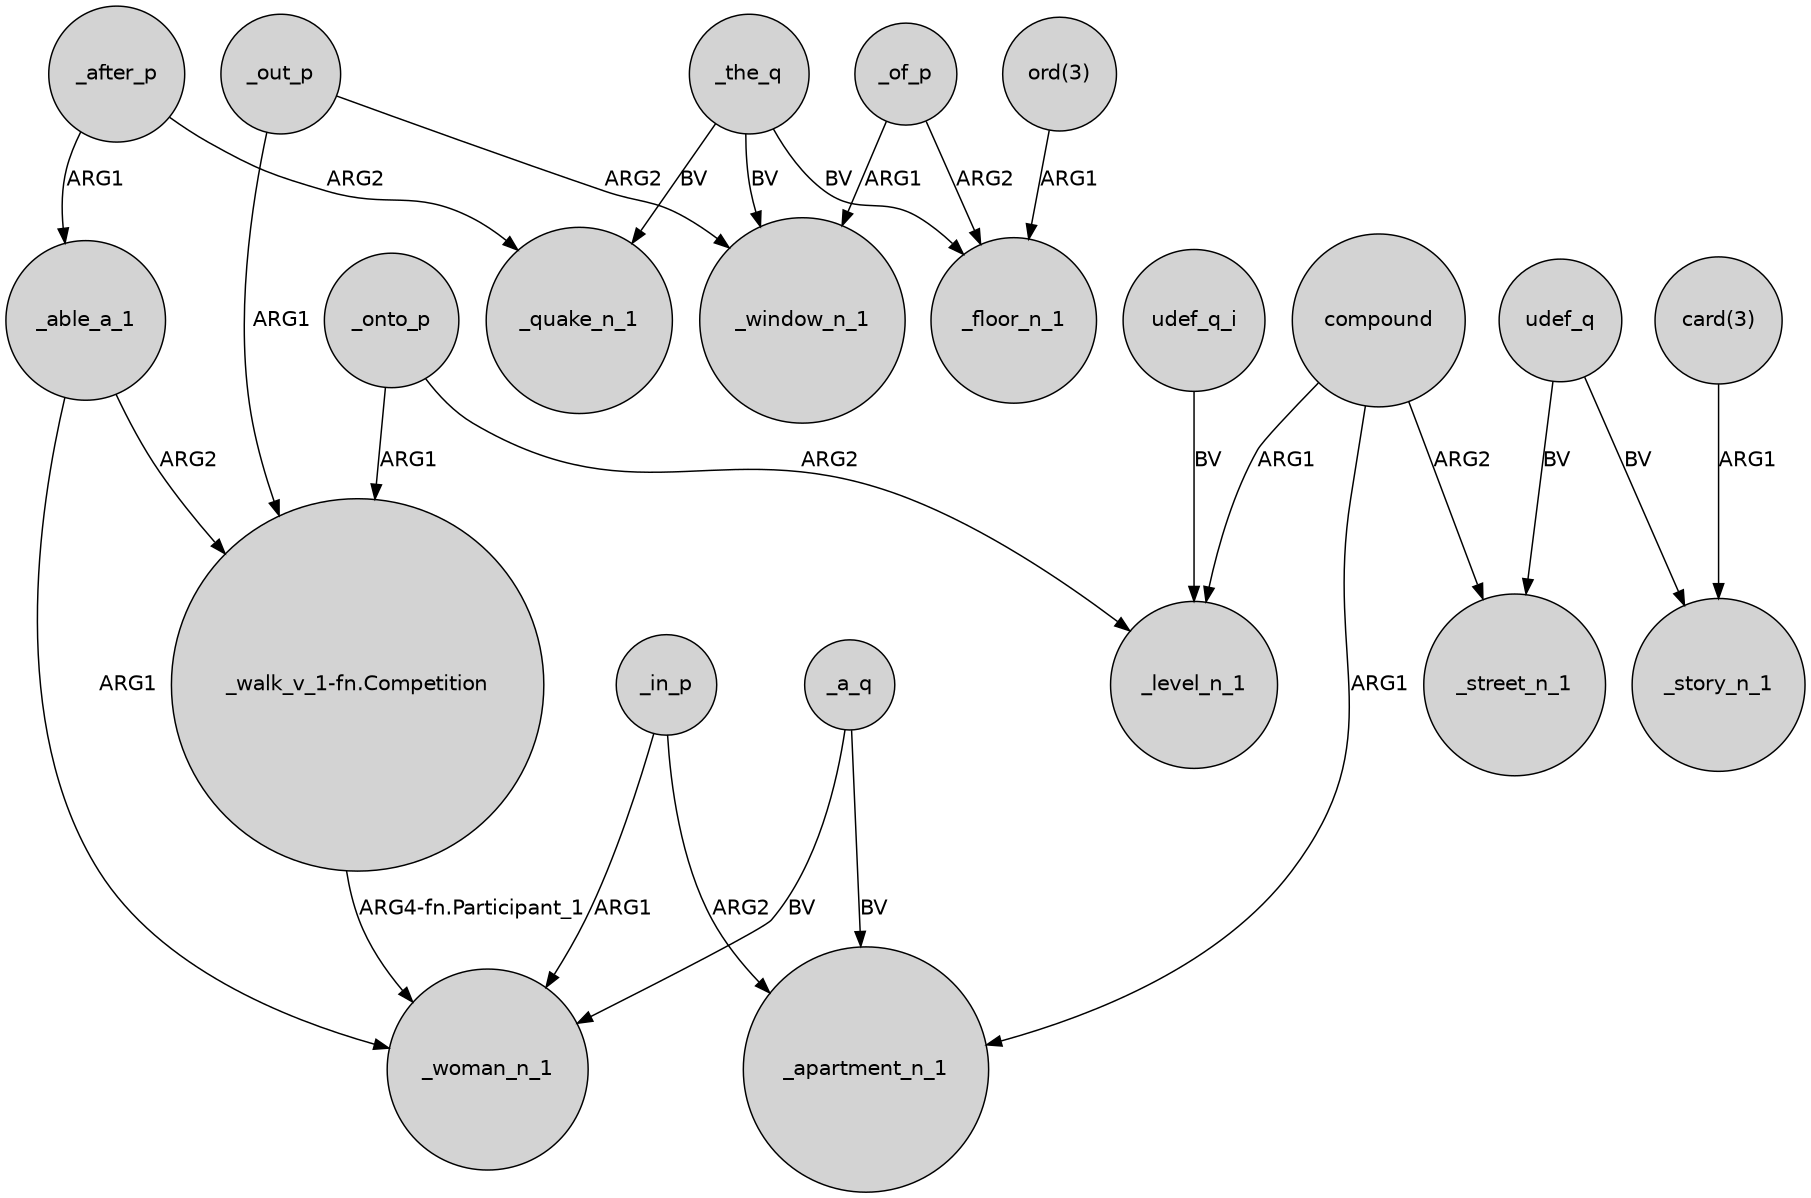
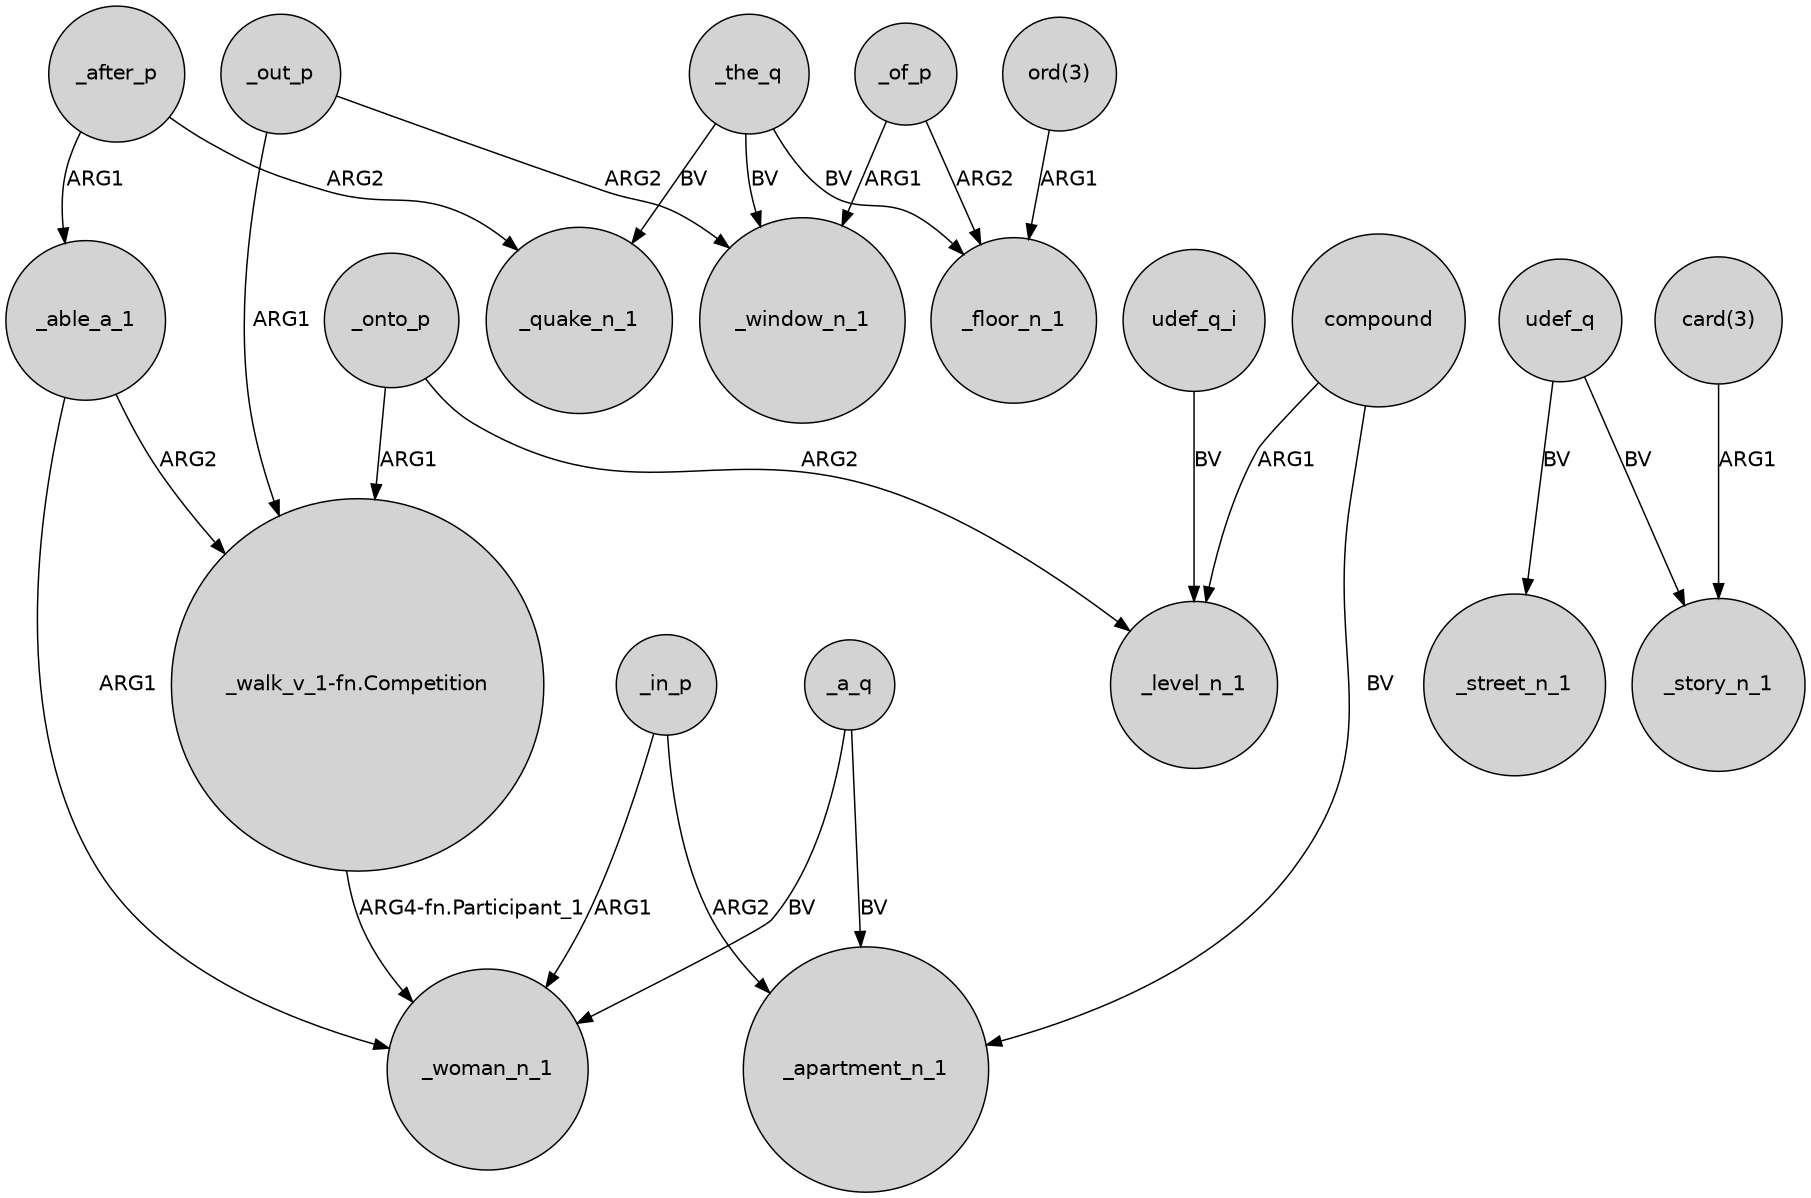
(1443, 493) -> none
(1380, 685) -> (1380, 685)
